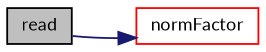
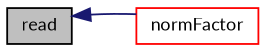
(95, 38) -> (113, 14)
